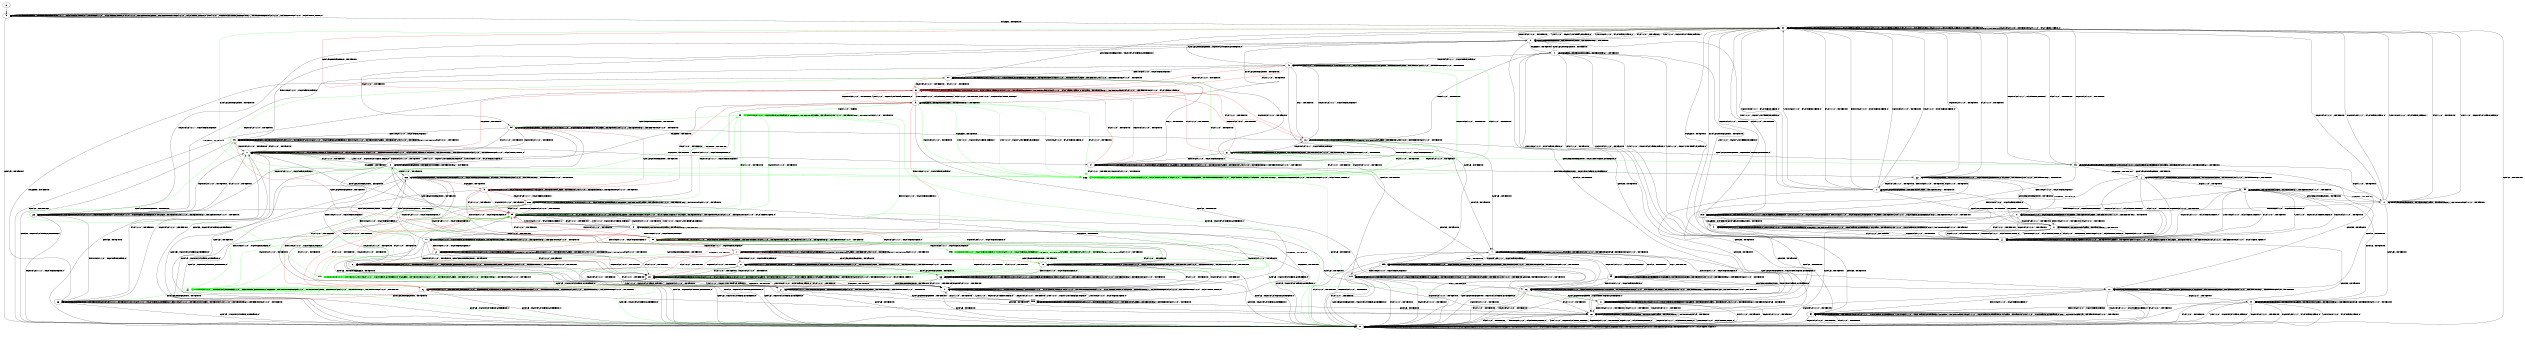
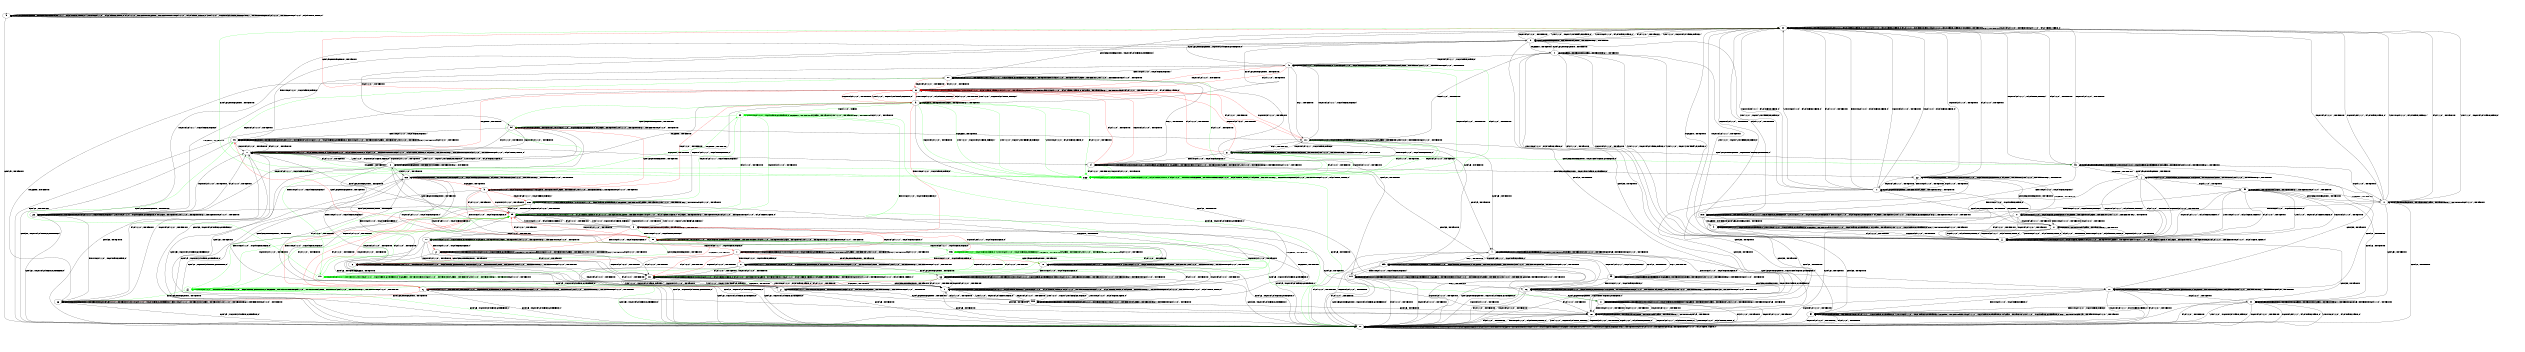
(6, 5) -> none
(894, 22) -> none
(1726, 134) -> (1726, 134)
none -> (539, 143)
none -> (1267, 146)
(397, 216) -> (293, 279)
(894, 234) -> (894, 234)
none -> (847, 261)
(45, 271) -> (45, 271)
(2432, 324) -> (1953, 325)
